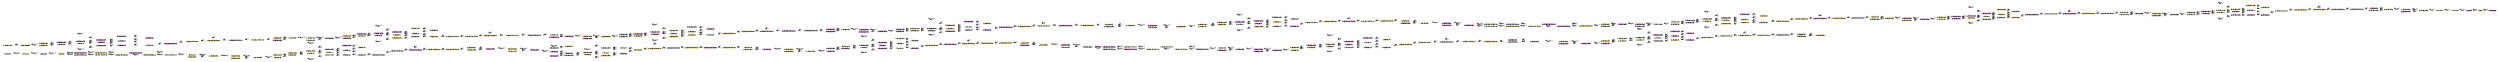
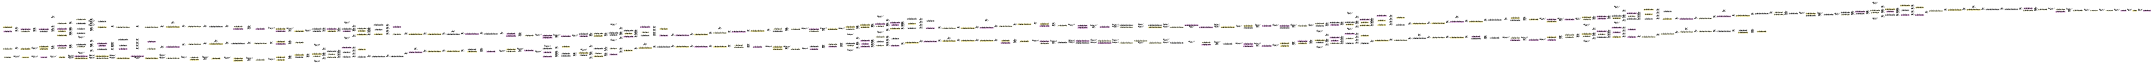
(311, 38) -> none
(338, 38) -> none
(501, 49) -> (501, 52)
